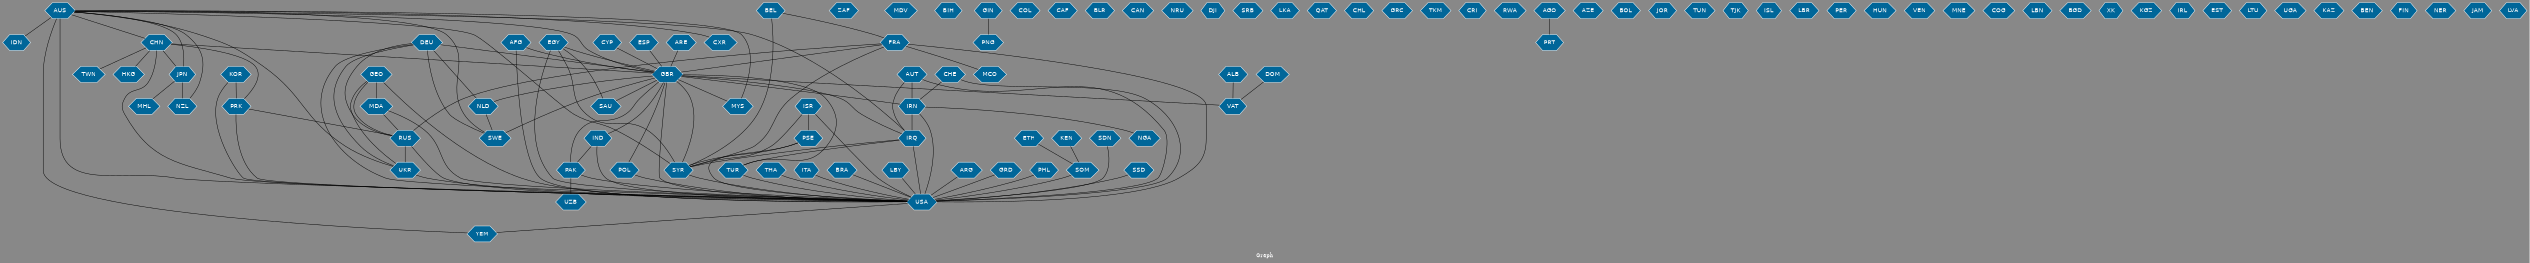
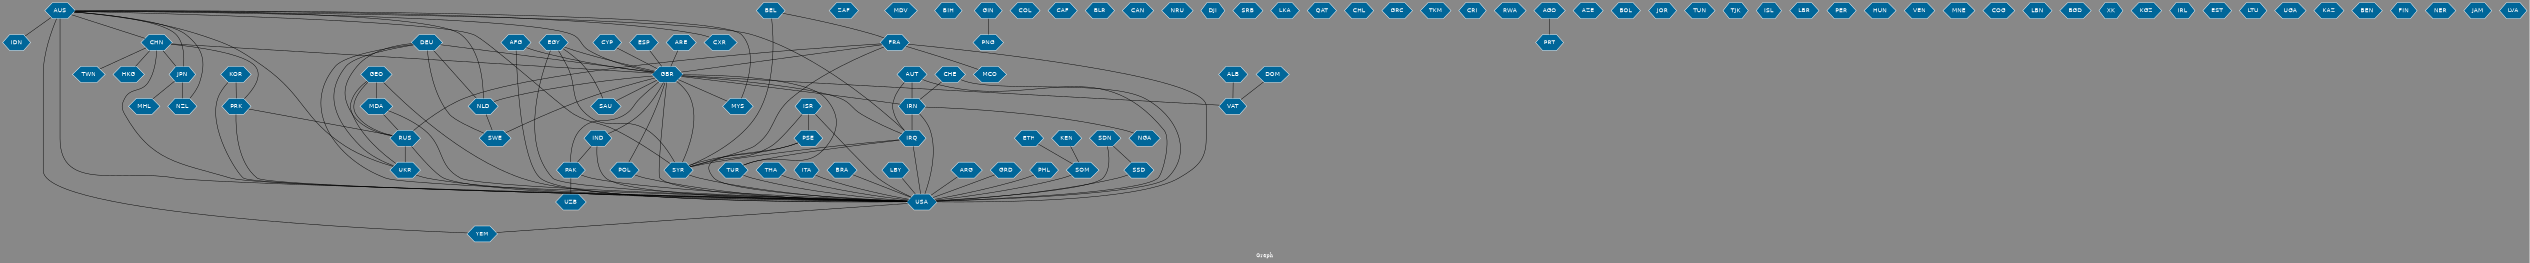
(379, 20) -> (395, 20)
none -> (1122, 154)
